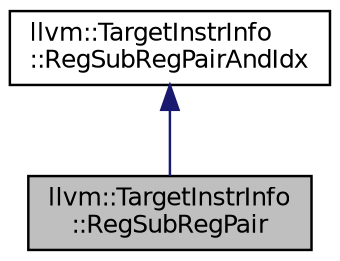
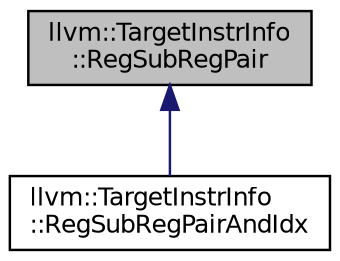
(170, 143) -> (170, 143)
